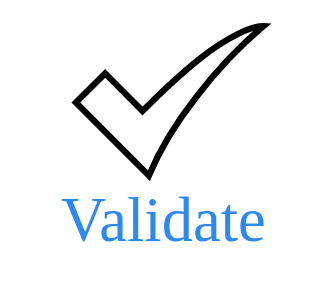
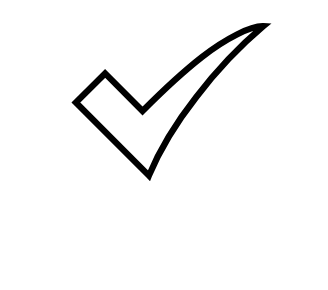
(163, 219) -> none
